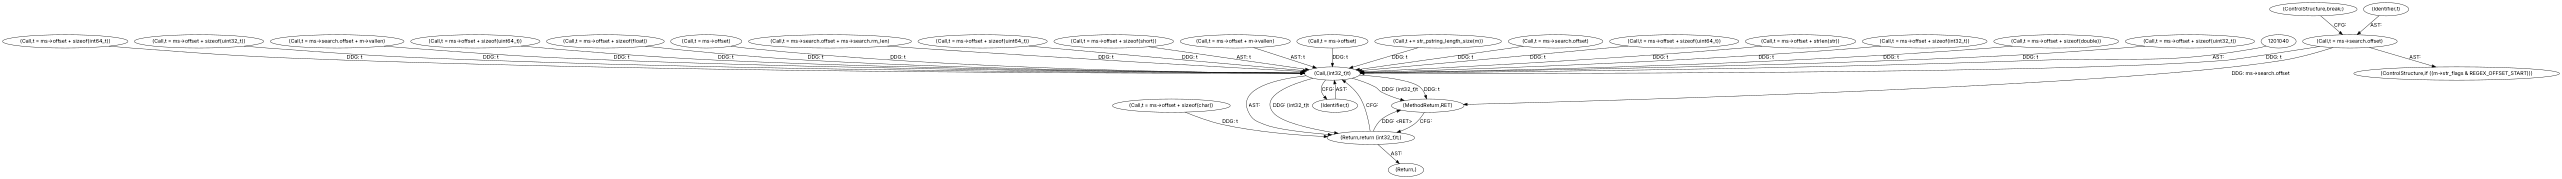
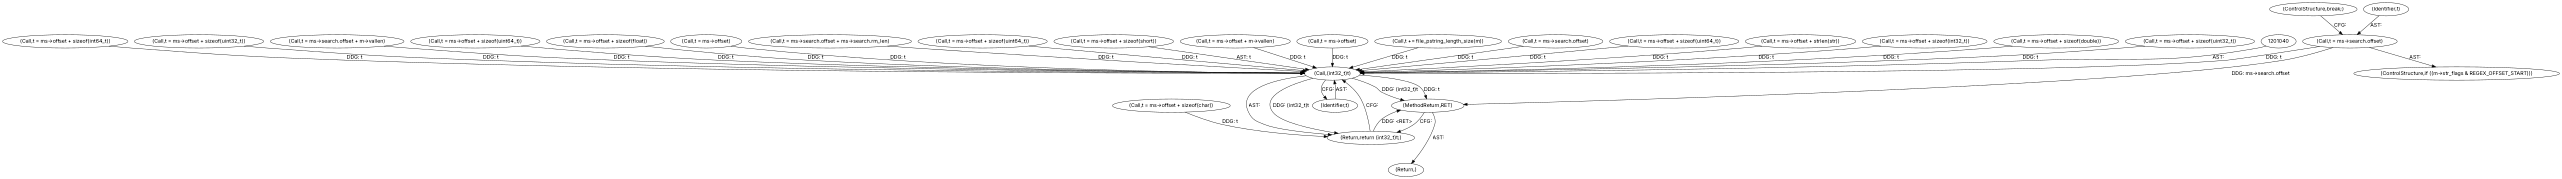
(1438, 41) -> (1438, 41)
(1298, 57) -> (1298, 57)
(1387, 153) -> (1429, 138)
